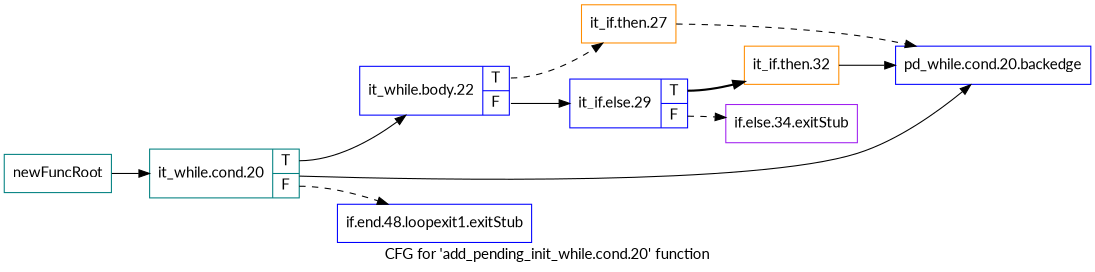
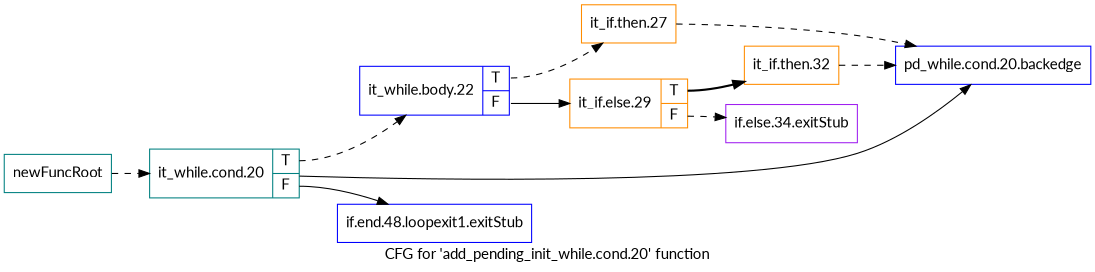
(862, 65) -> (862, 65)
(629, 103) -> (629, 103)
(351, 149) -> (351, 149)
(125, 173) -> (125, 173)
(339, 191) -> (339, 191)
